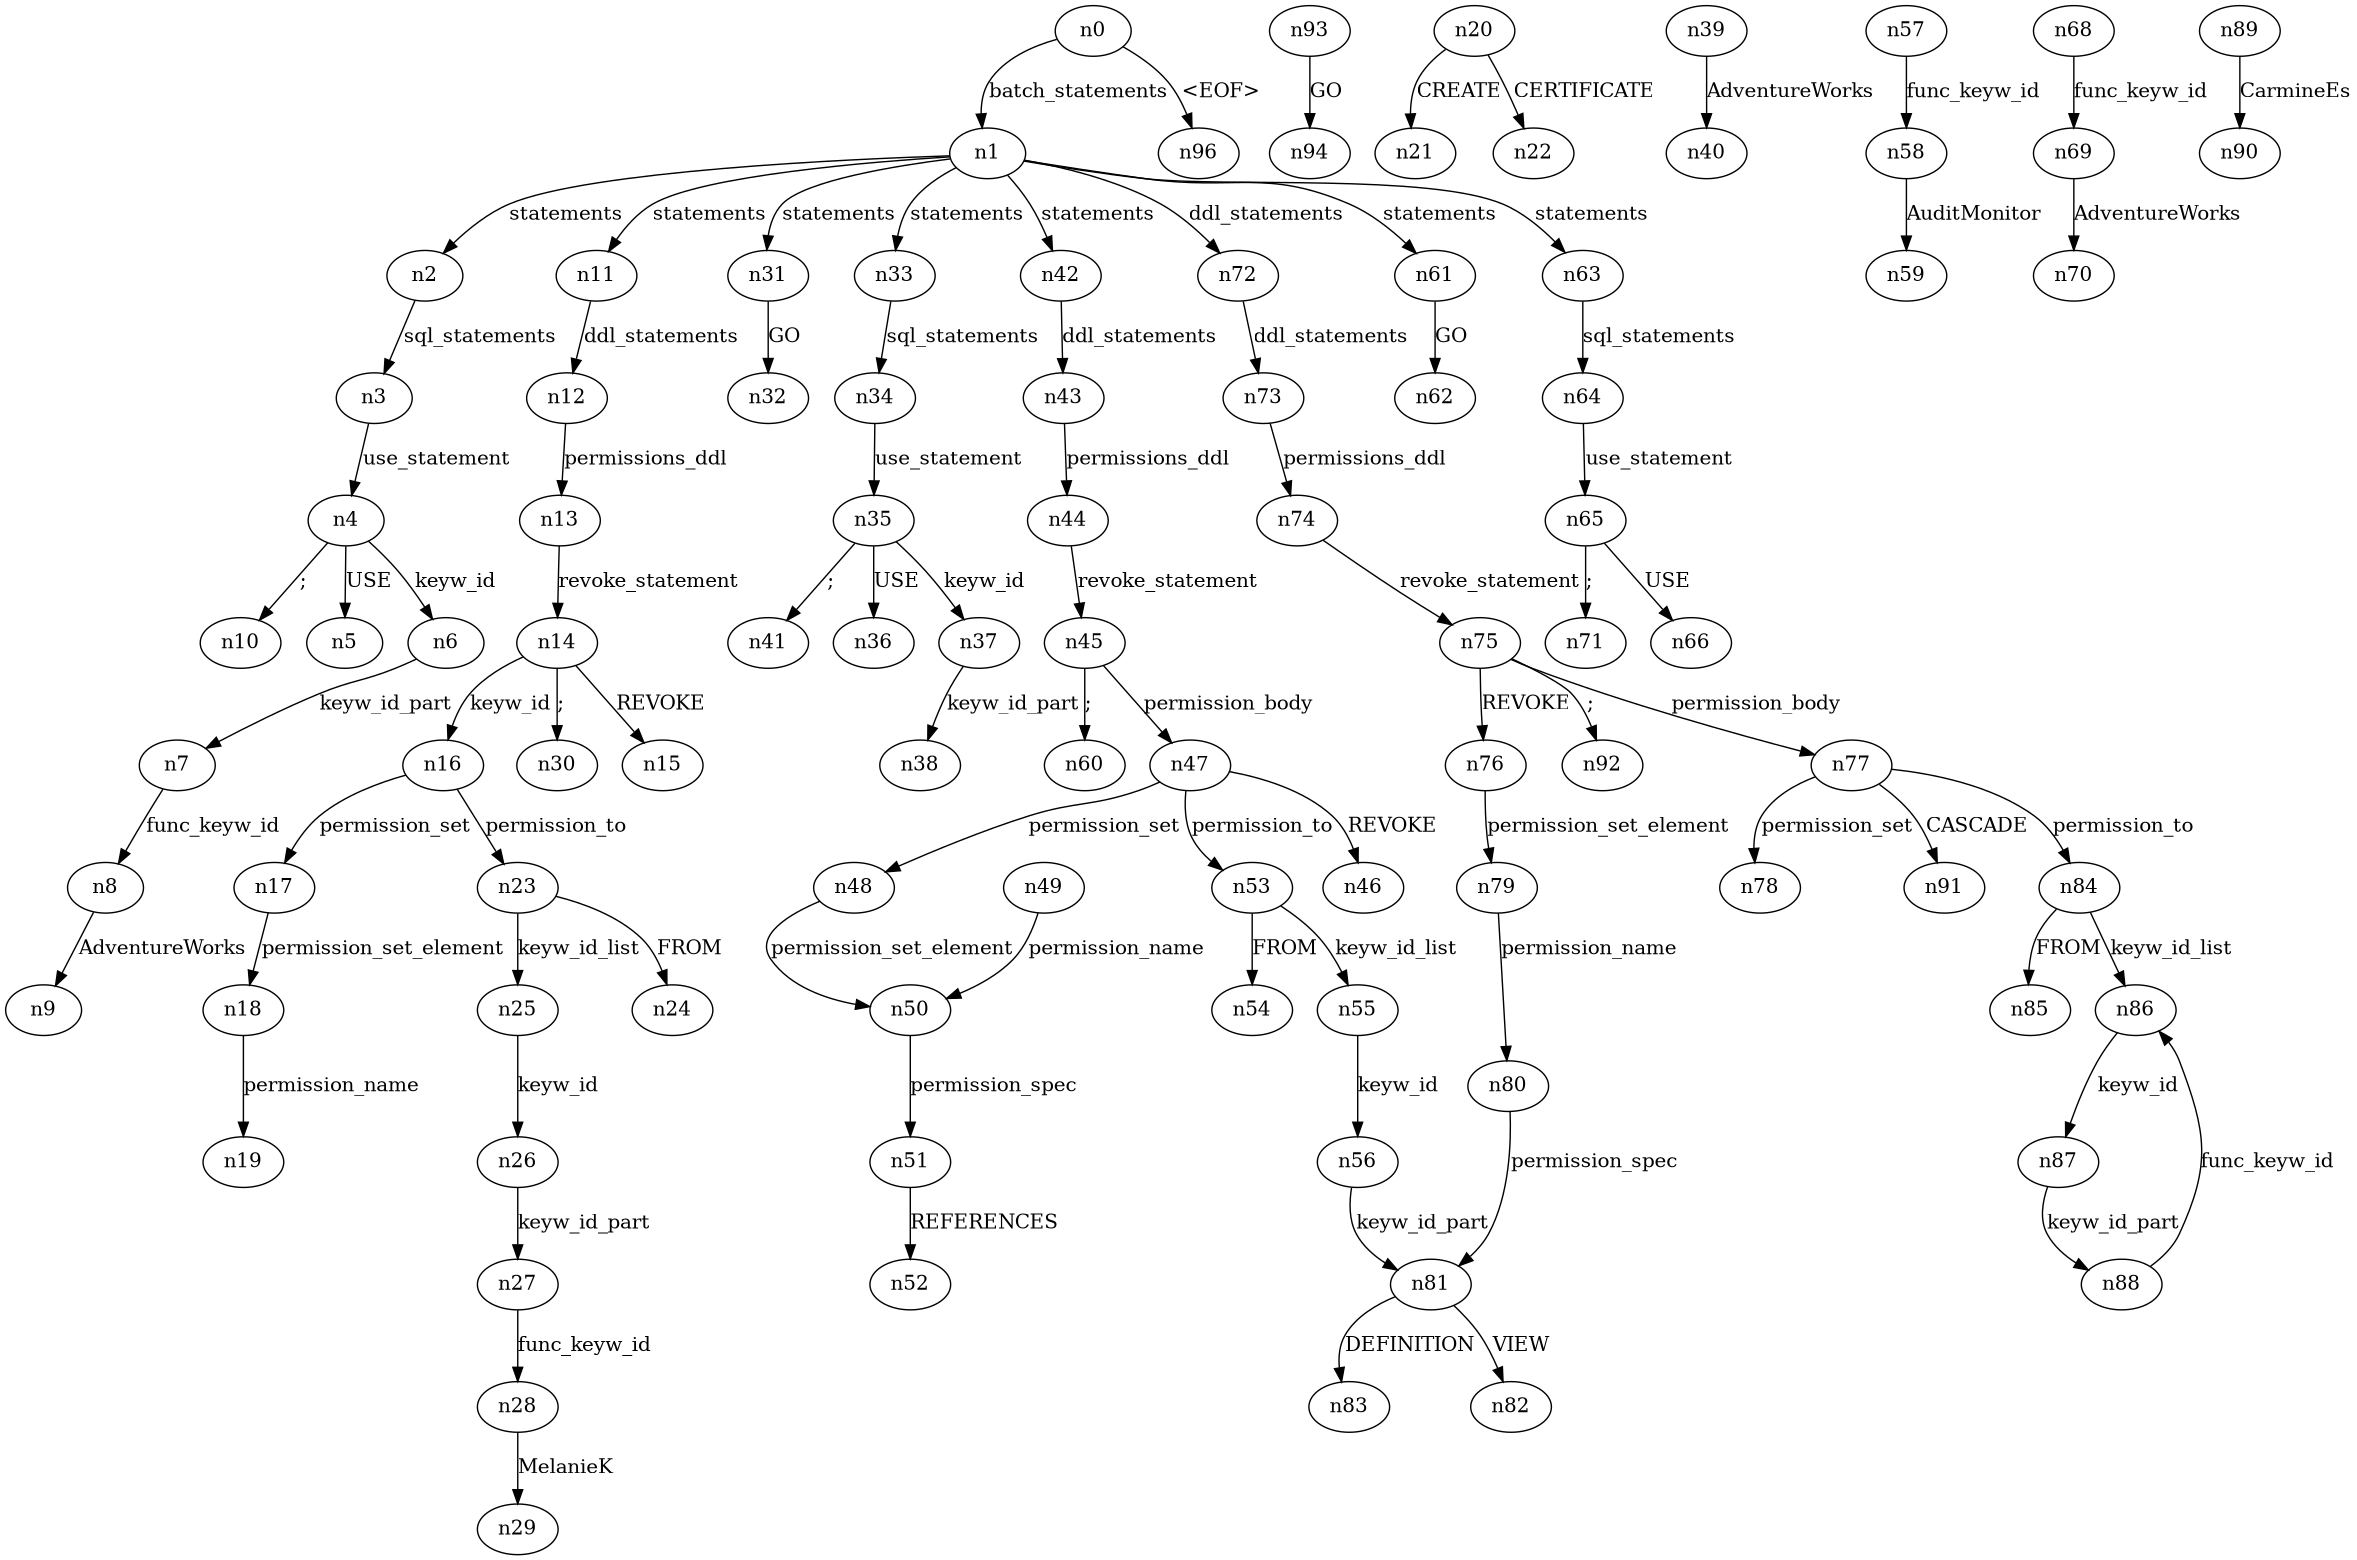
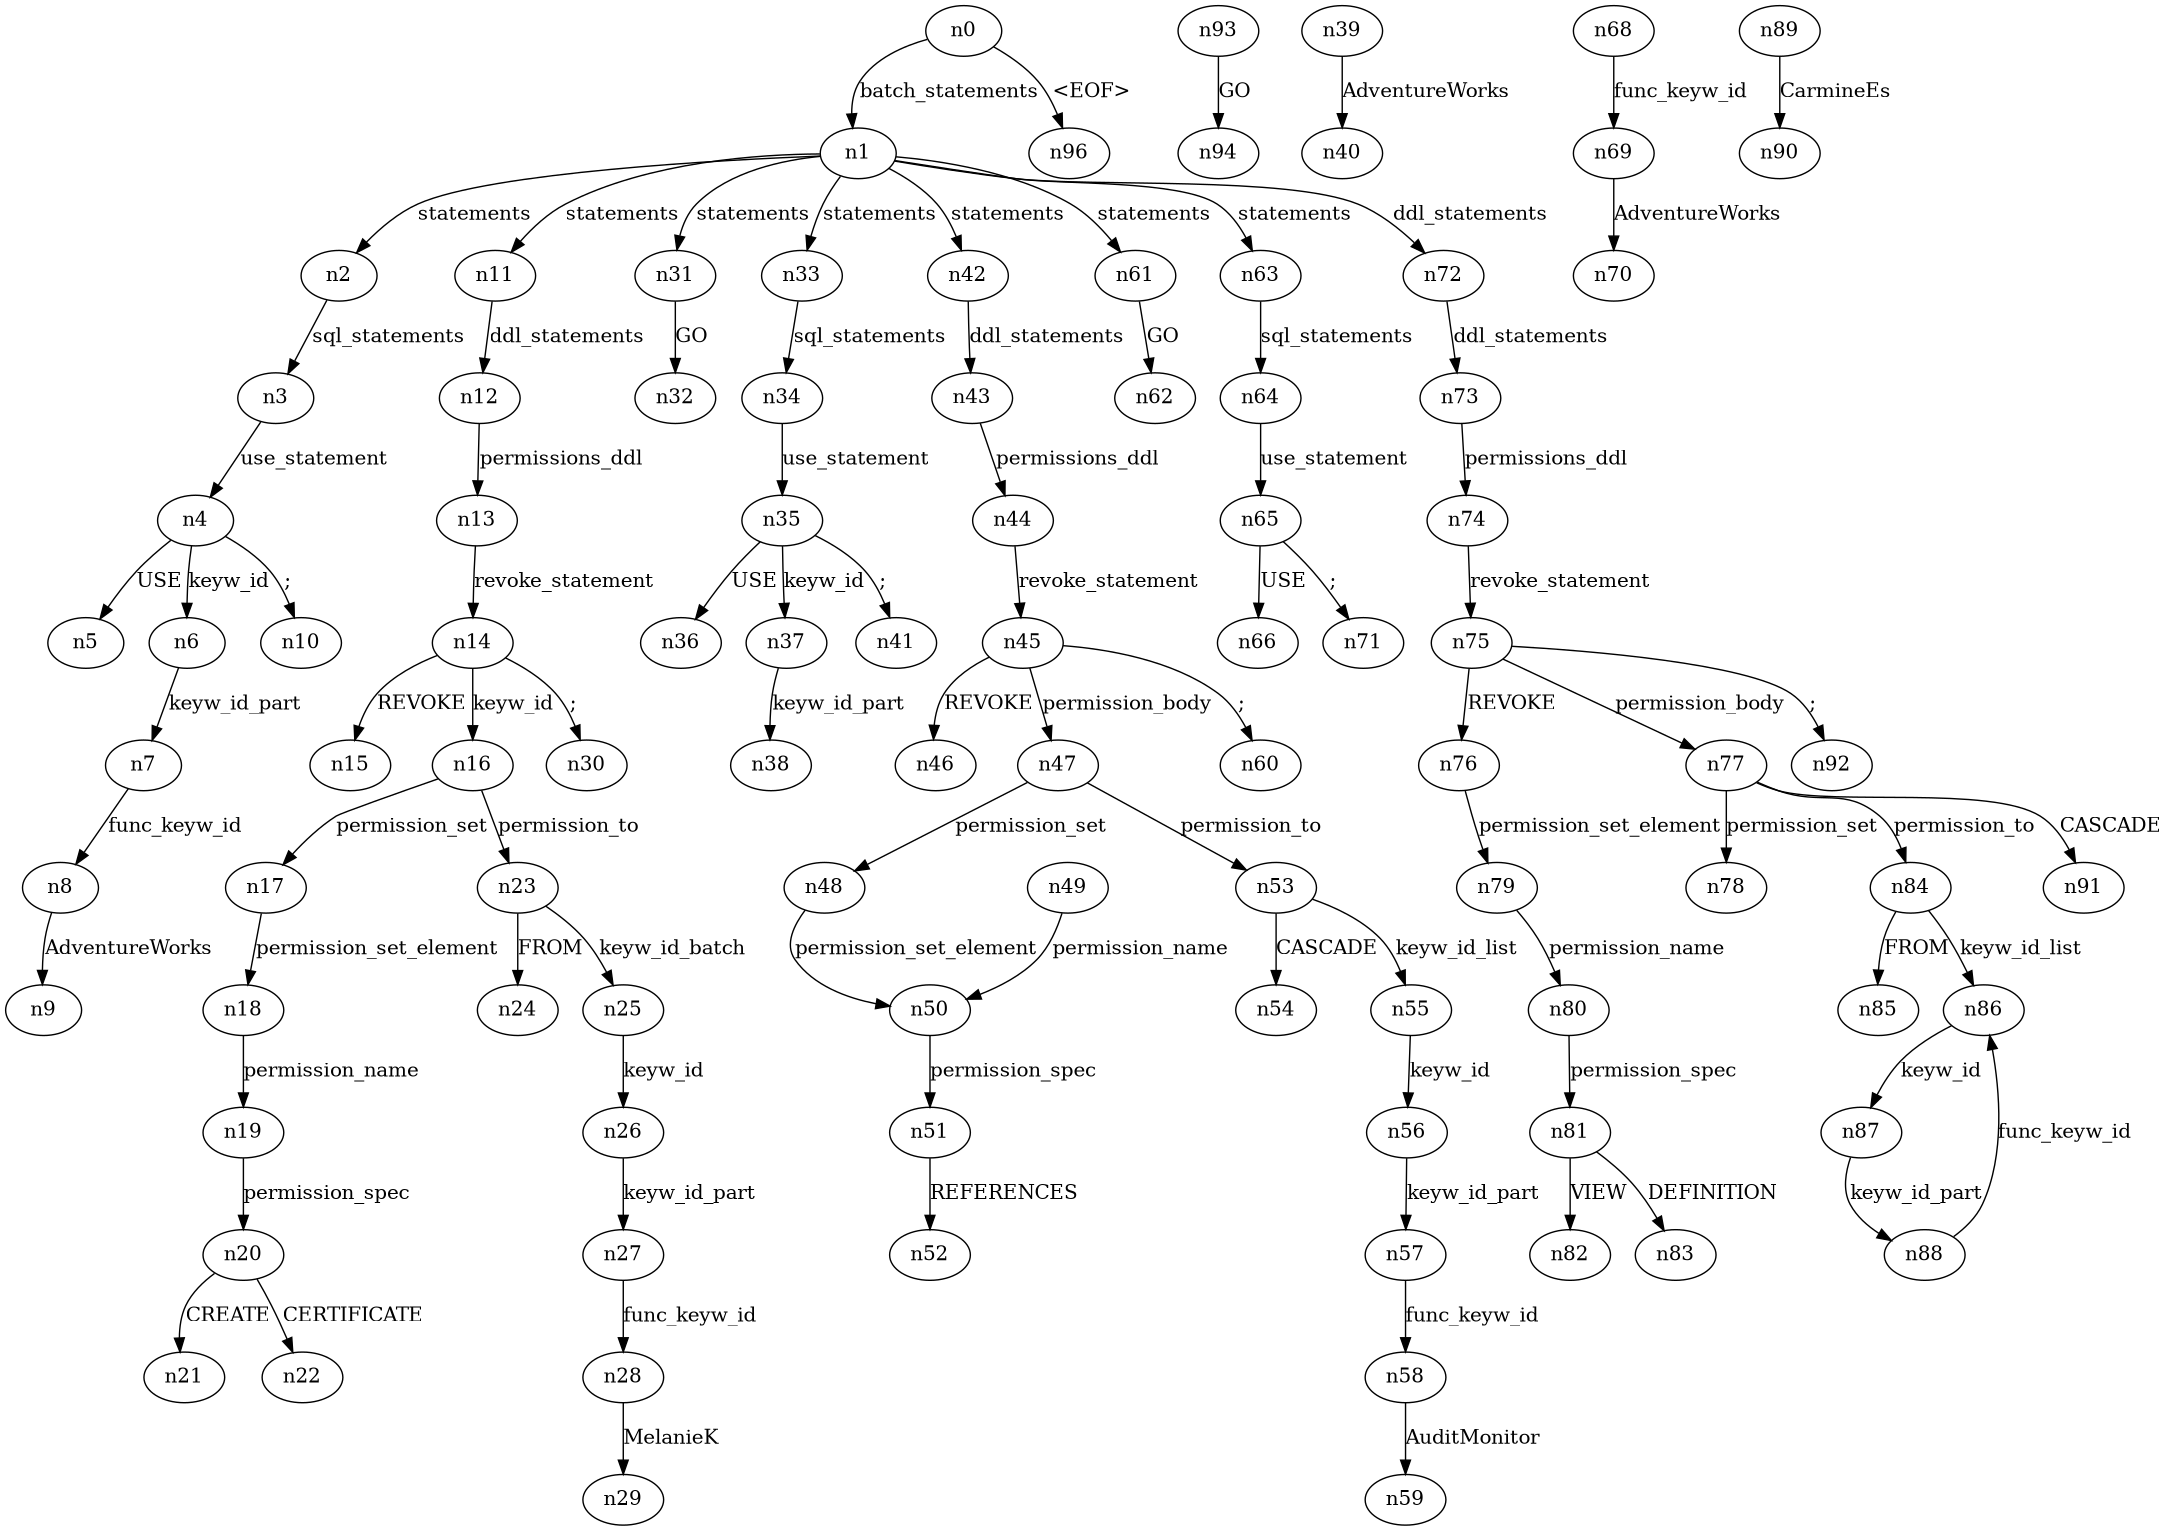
(1302, 795) -> (952, 684)
(579, 949) -> (673, 949)
(1285, 949) -> (1327, 949)
none -> (243, 1187)
(1355, 1231) -> (1406, 1187)
